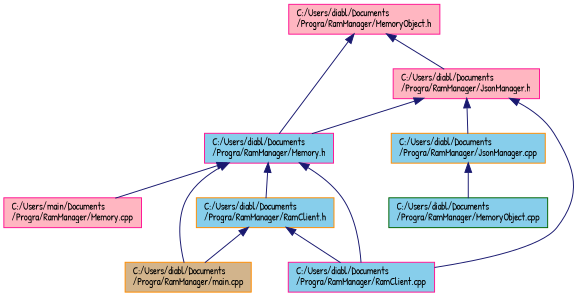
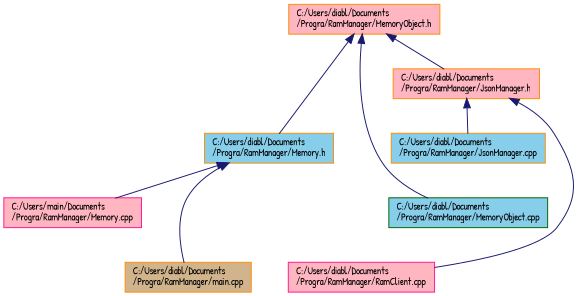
(364, 19) -> (364, 19)
(466, 84) -> (466, 84)
(363, 117) -> none
(269, 148) -> (269, 148)
(468, 185) -> (369, 134)
(348, 207) -> none
(265, 213) -> none
(361, 277) -> (361, 277)
